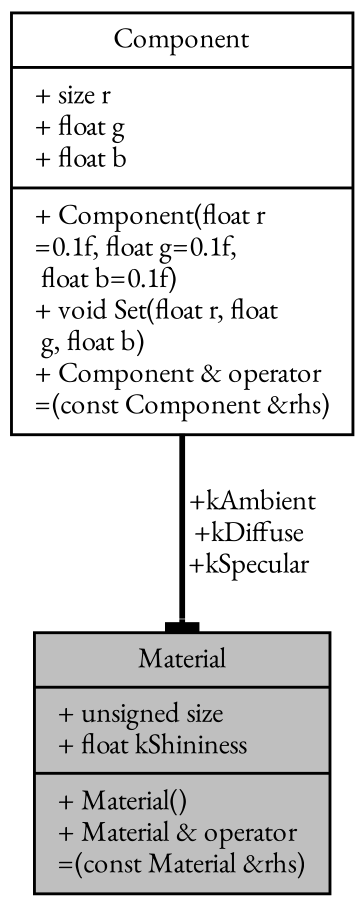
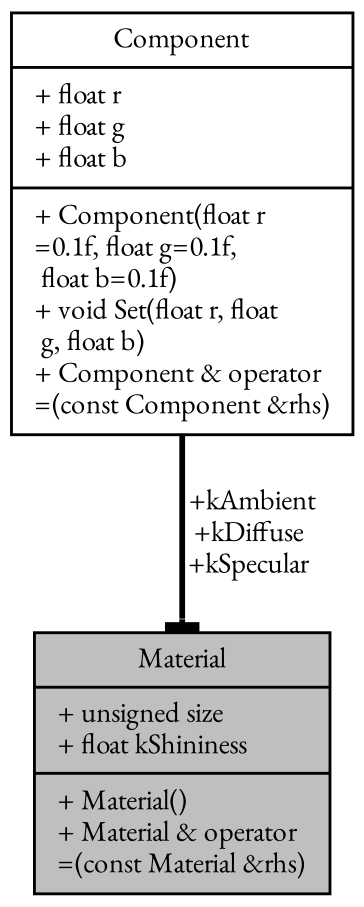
(73, 95) -> (79, 95)
